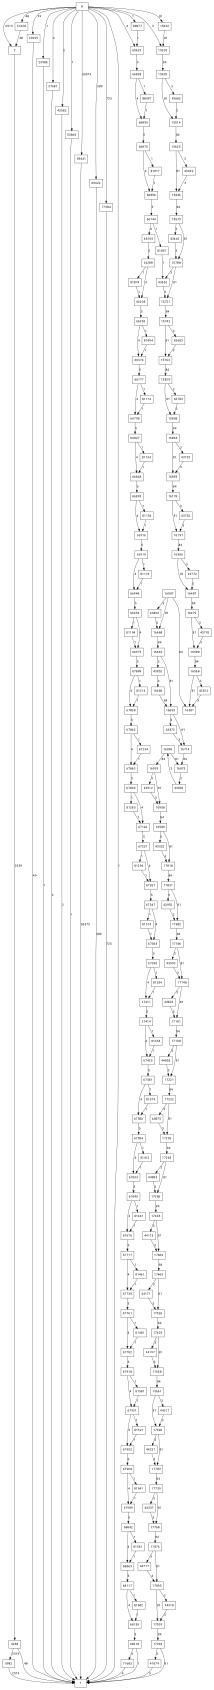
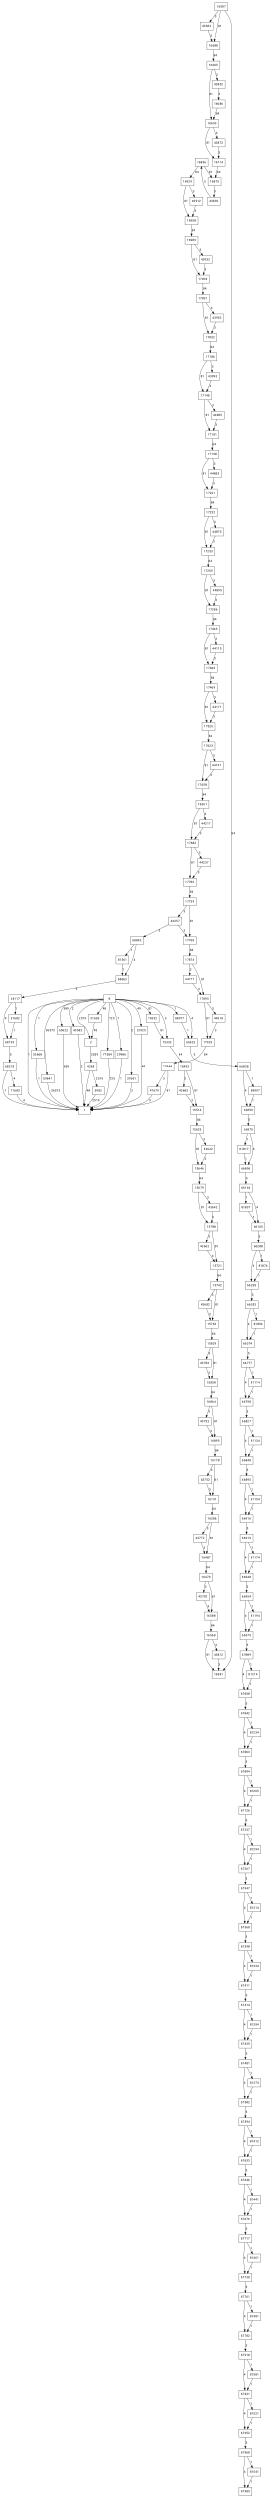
(162, 265) -> (251, 1216)
(128, 1517) -> (157, 930)
